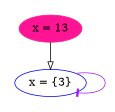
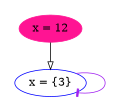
(51, 29) -> (51, 29)
